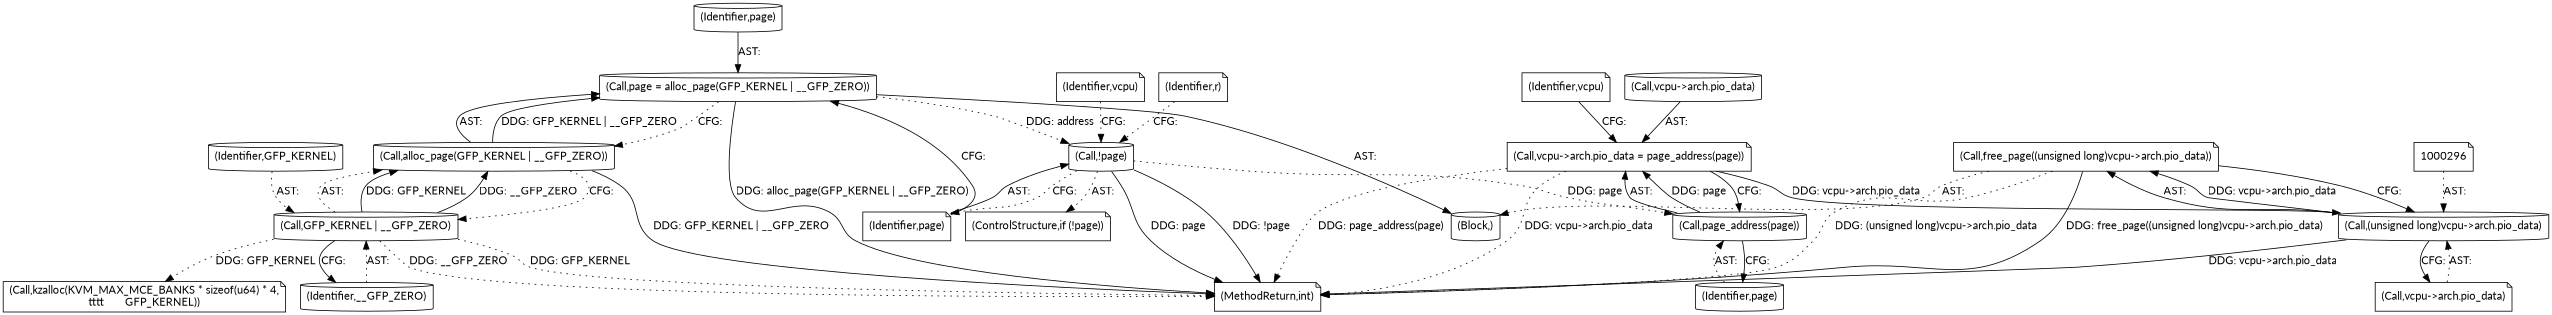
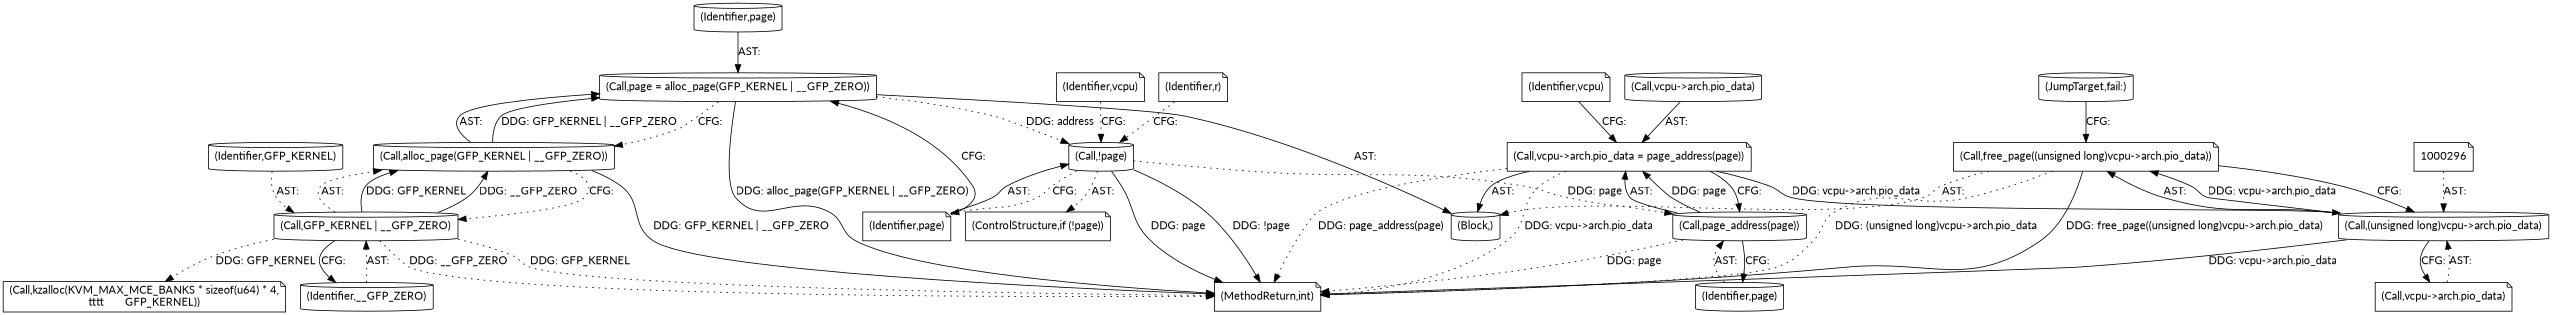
none -> (2086, 87)
none -> (1505, 178)
none -> (1507, 272)
